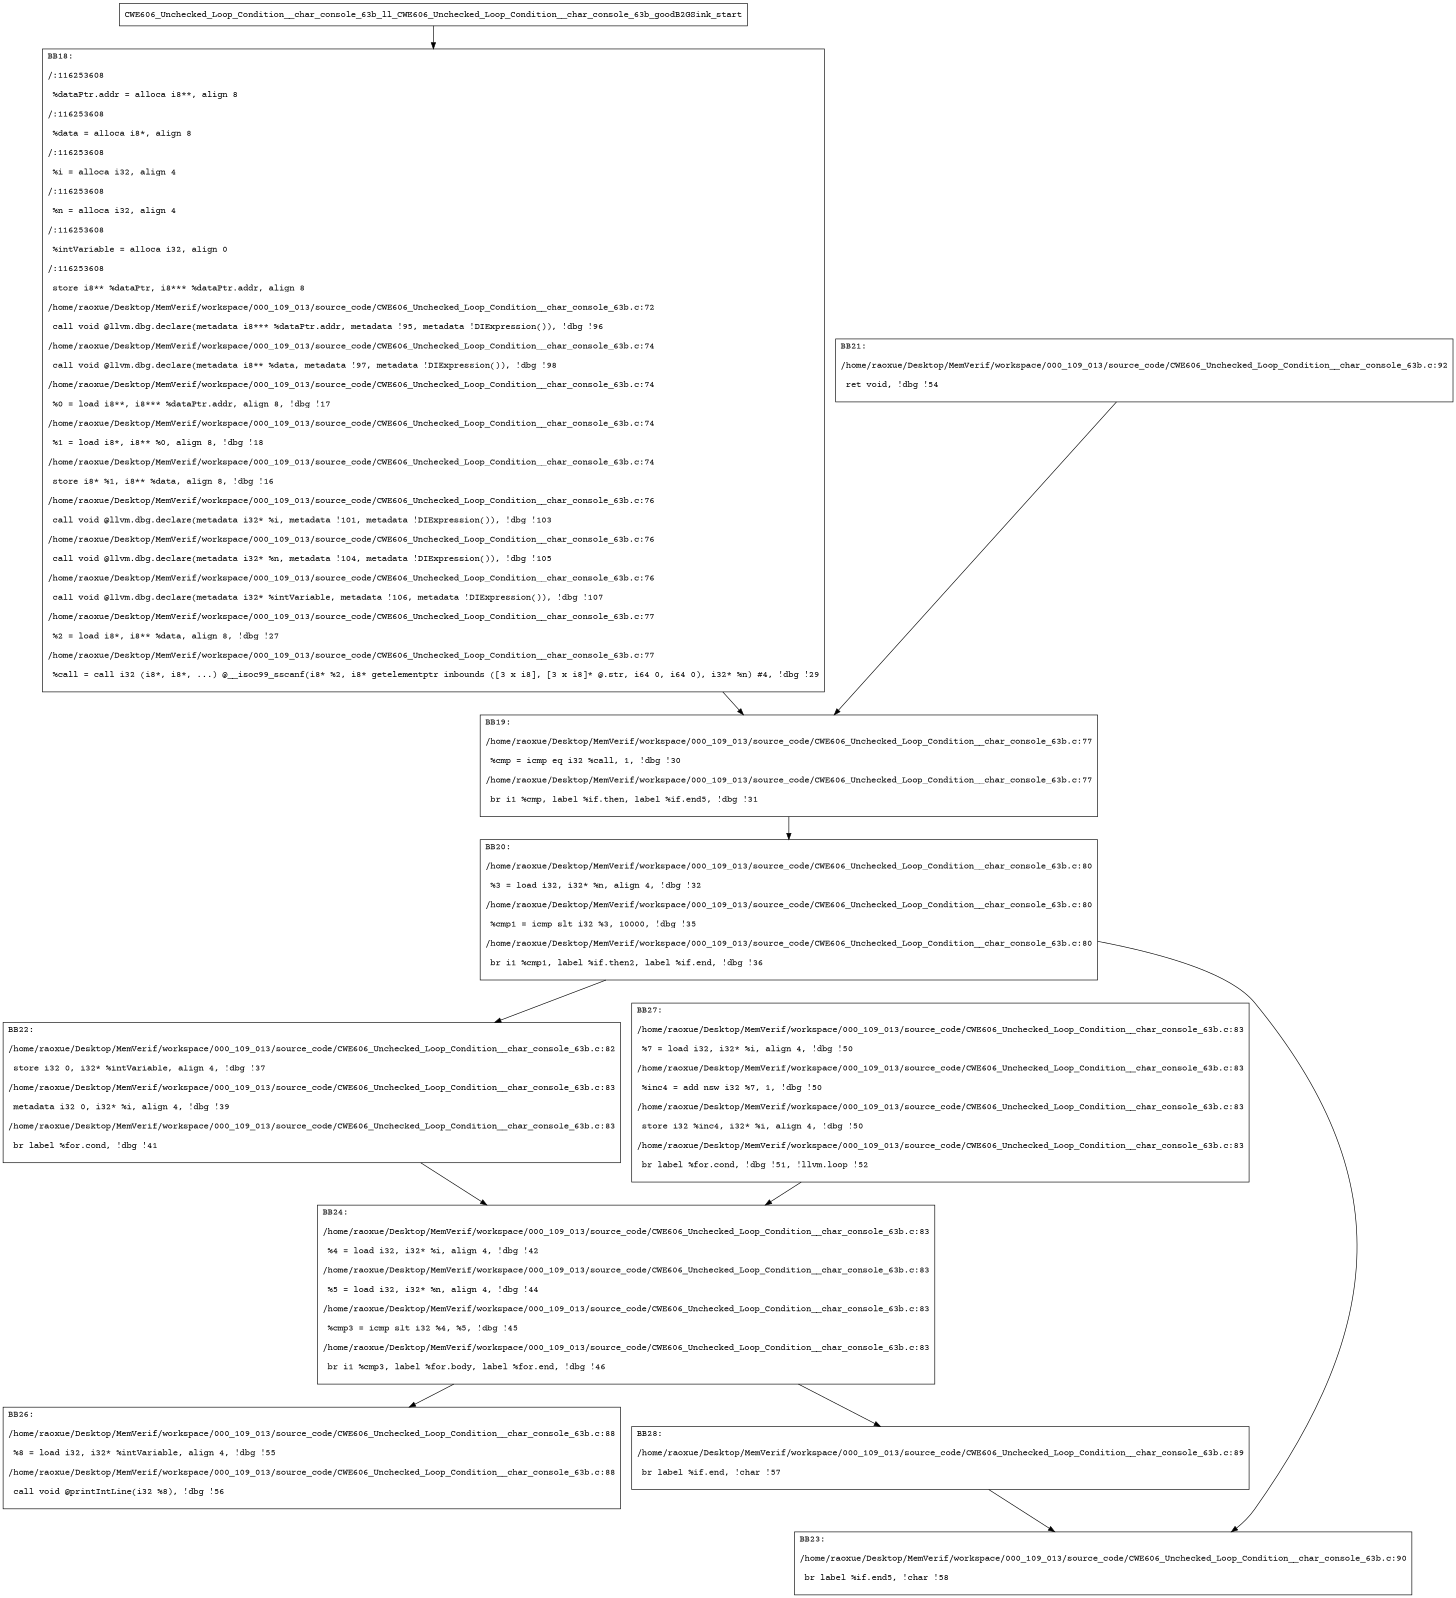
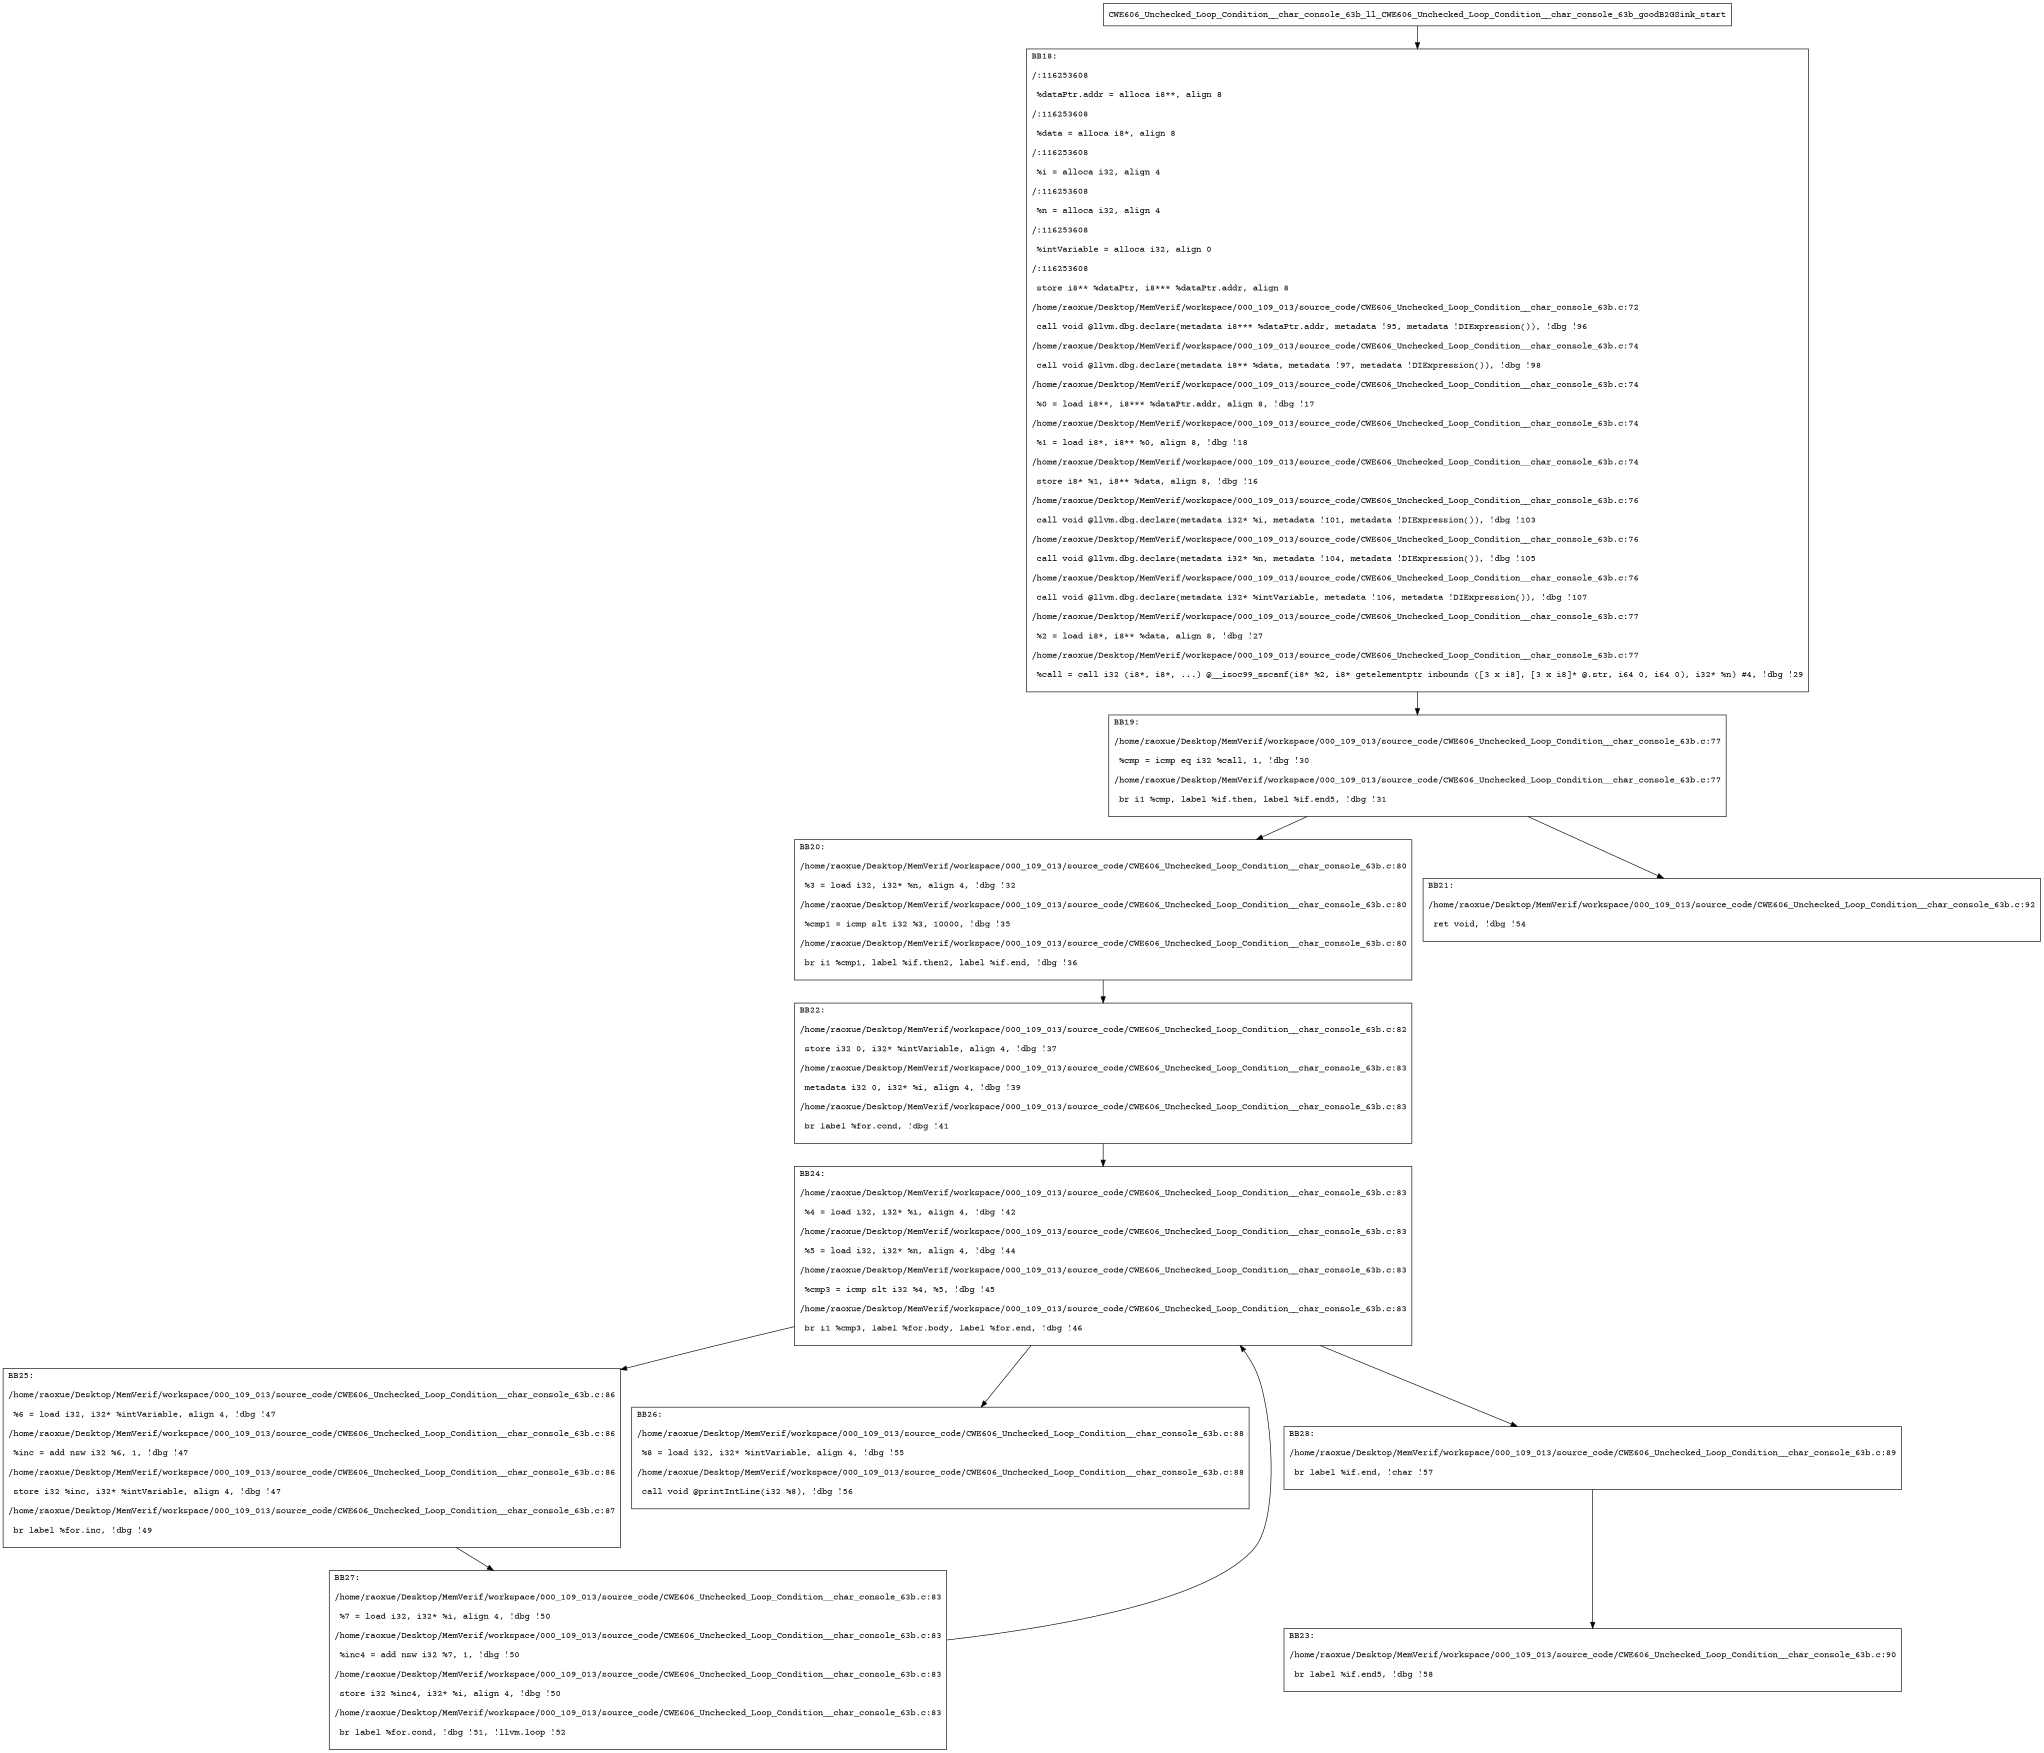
(977, 556) -> (1593, 846)
(1349, 1183) -> none
none -> (312, 1458)
(874, 1577) -> (1361, 1674)
